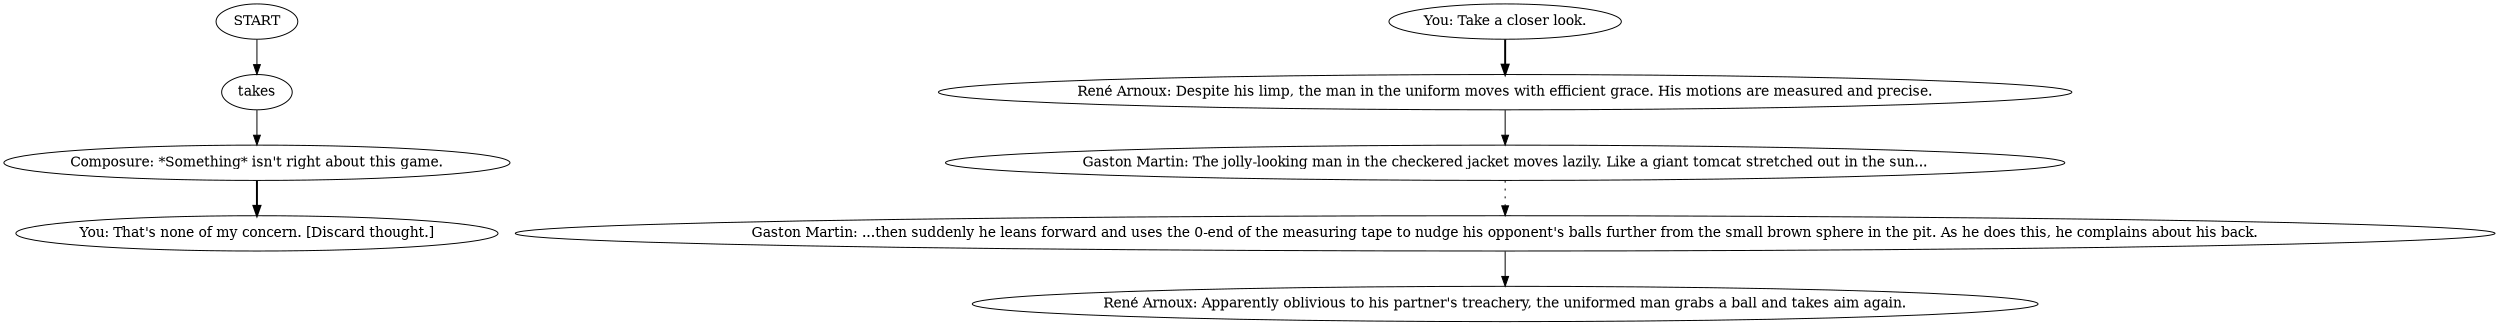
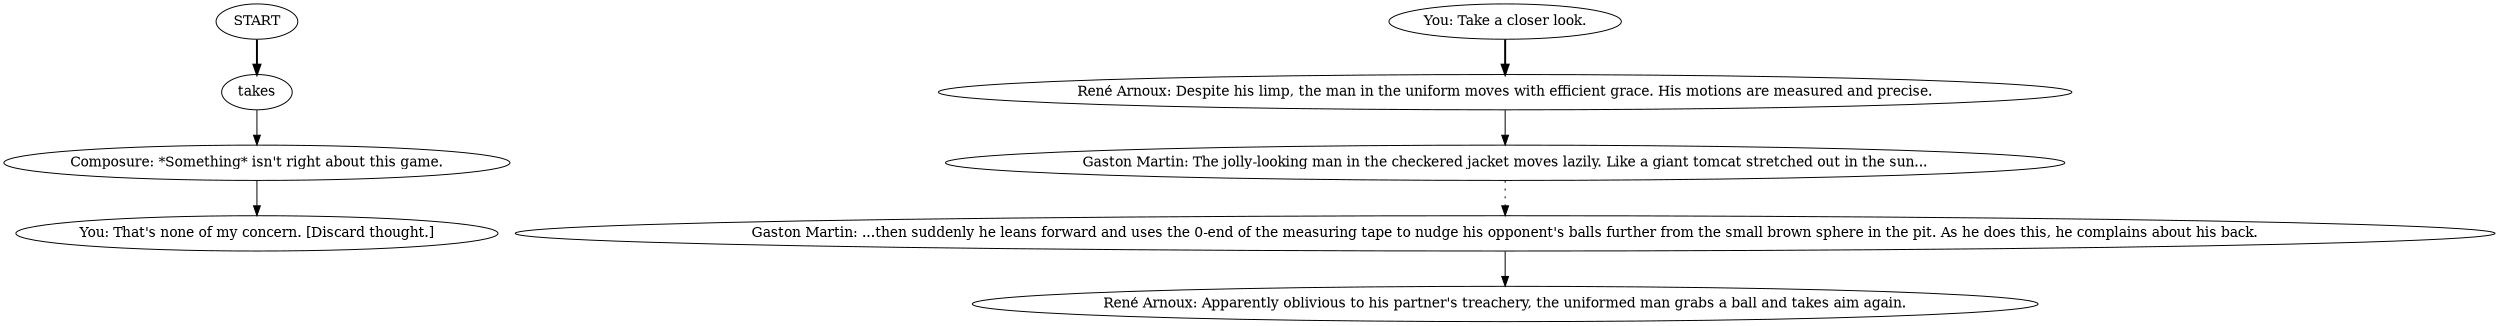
(257, 52) -> (257, 52)
(257, 193) -> (257, 193)
